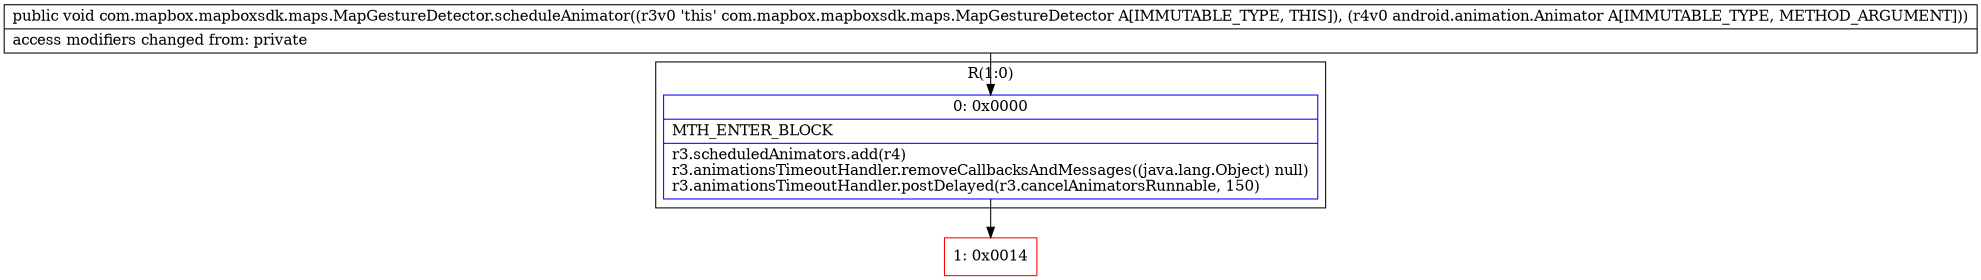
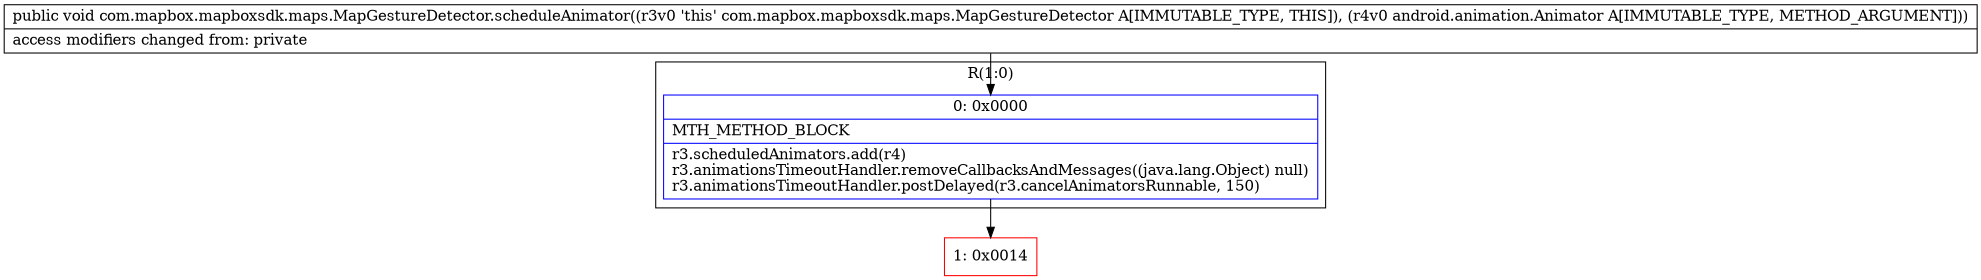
(753, 131) -> (761, 131)
